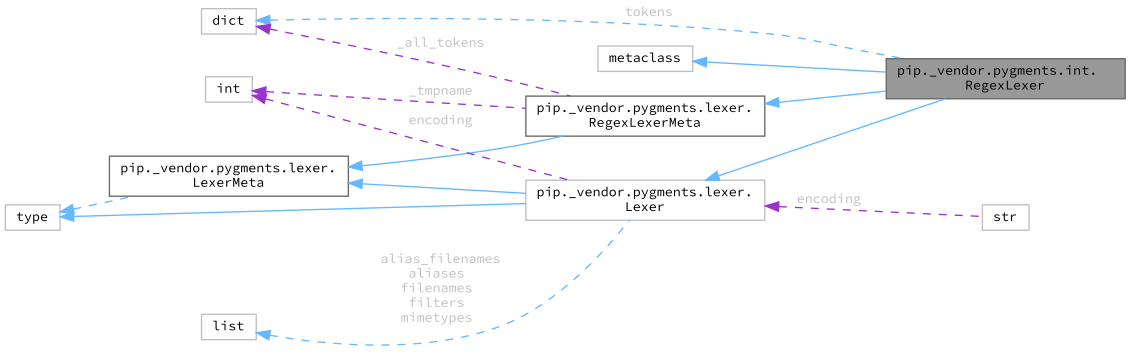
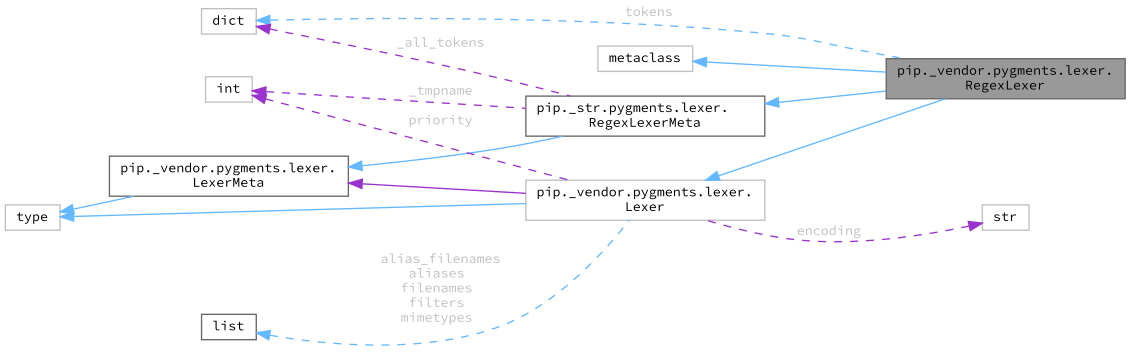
(1006, 79) -> (1006, 79)
(645, 116) -> (645, 116)
(437, 121) -> (437, 121)
(444, 189) -> (444, 189)
(104, 203) -> (104, 203)
(881, 212) -> (837, 242)
(229, 327) -> (229, 327)
